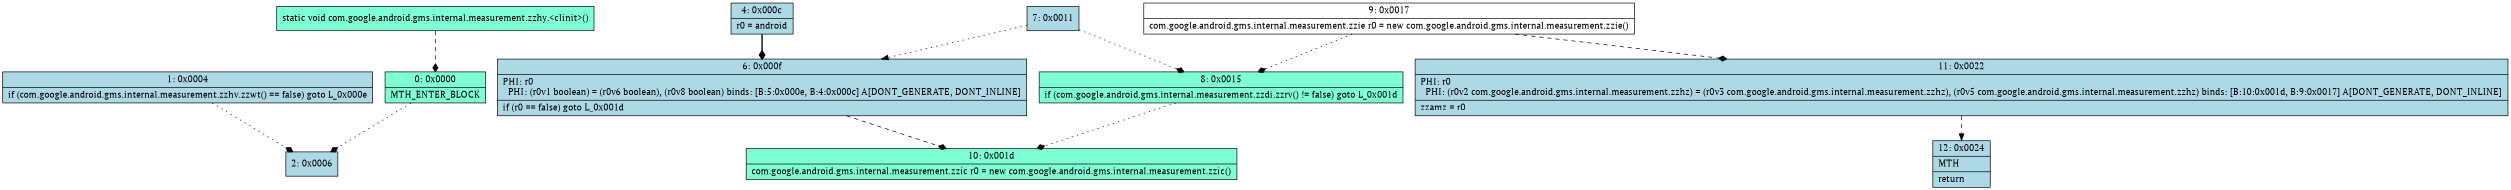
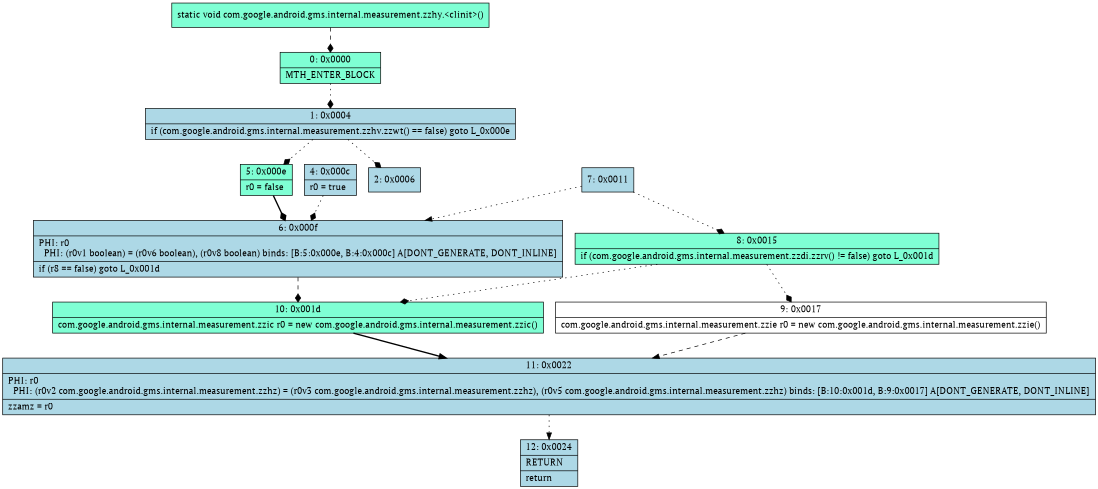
(762, 26) -> (328, 187)
(762, 42) -> (319, 204)
(1617, 46) -> (702, 345)
(1309, 51) -> (777, 280)
(564, 108) -> (100, 269)
(374, 125) -> (330, 92)
(1962, 125) -> (549, 424)
(1949, 164) -> (545, 463)
none -> (266, 180)
none -> (396, 345)
